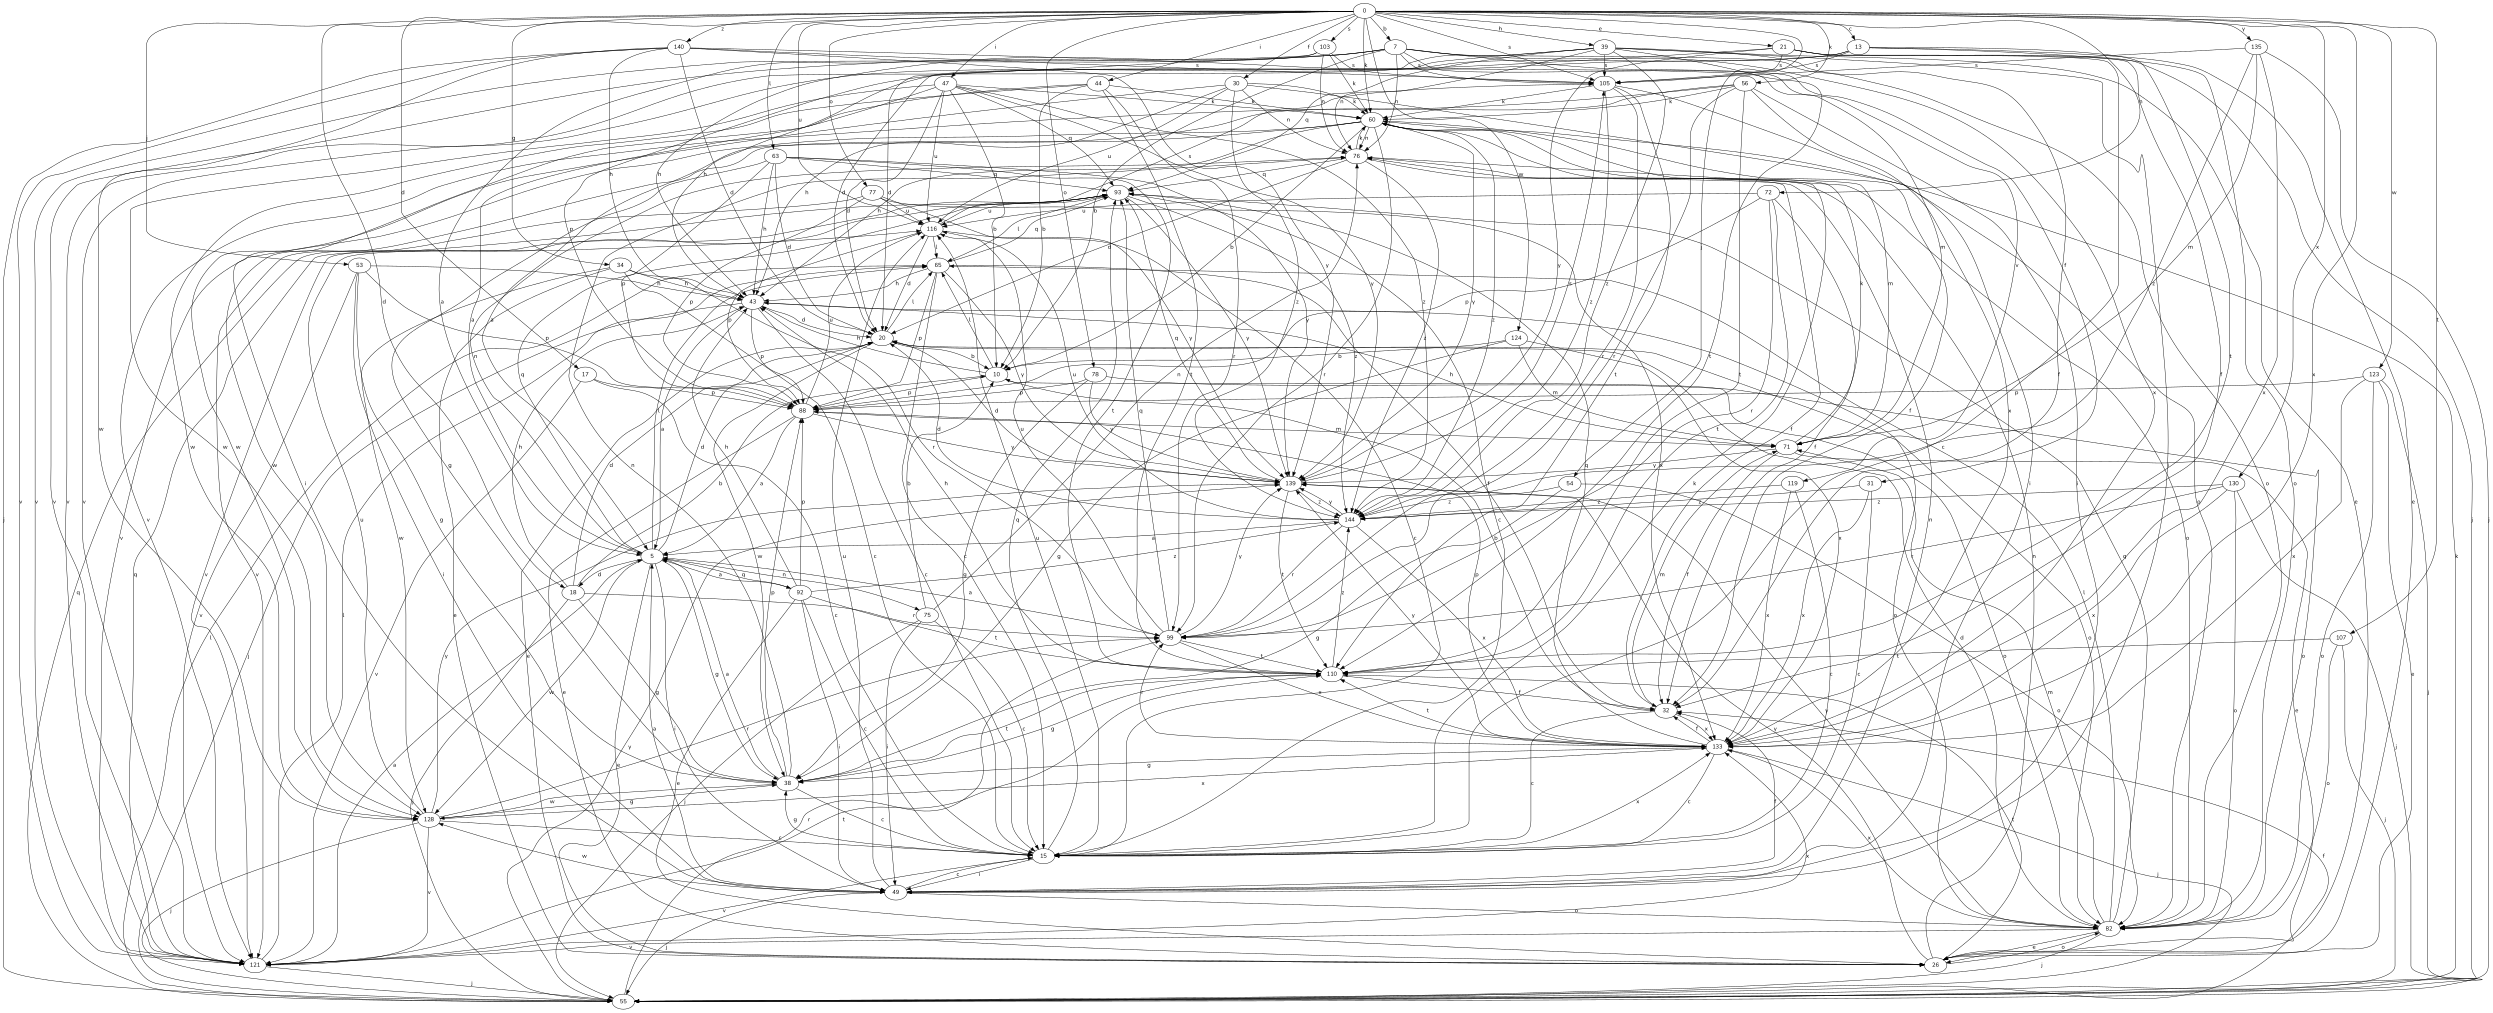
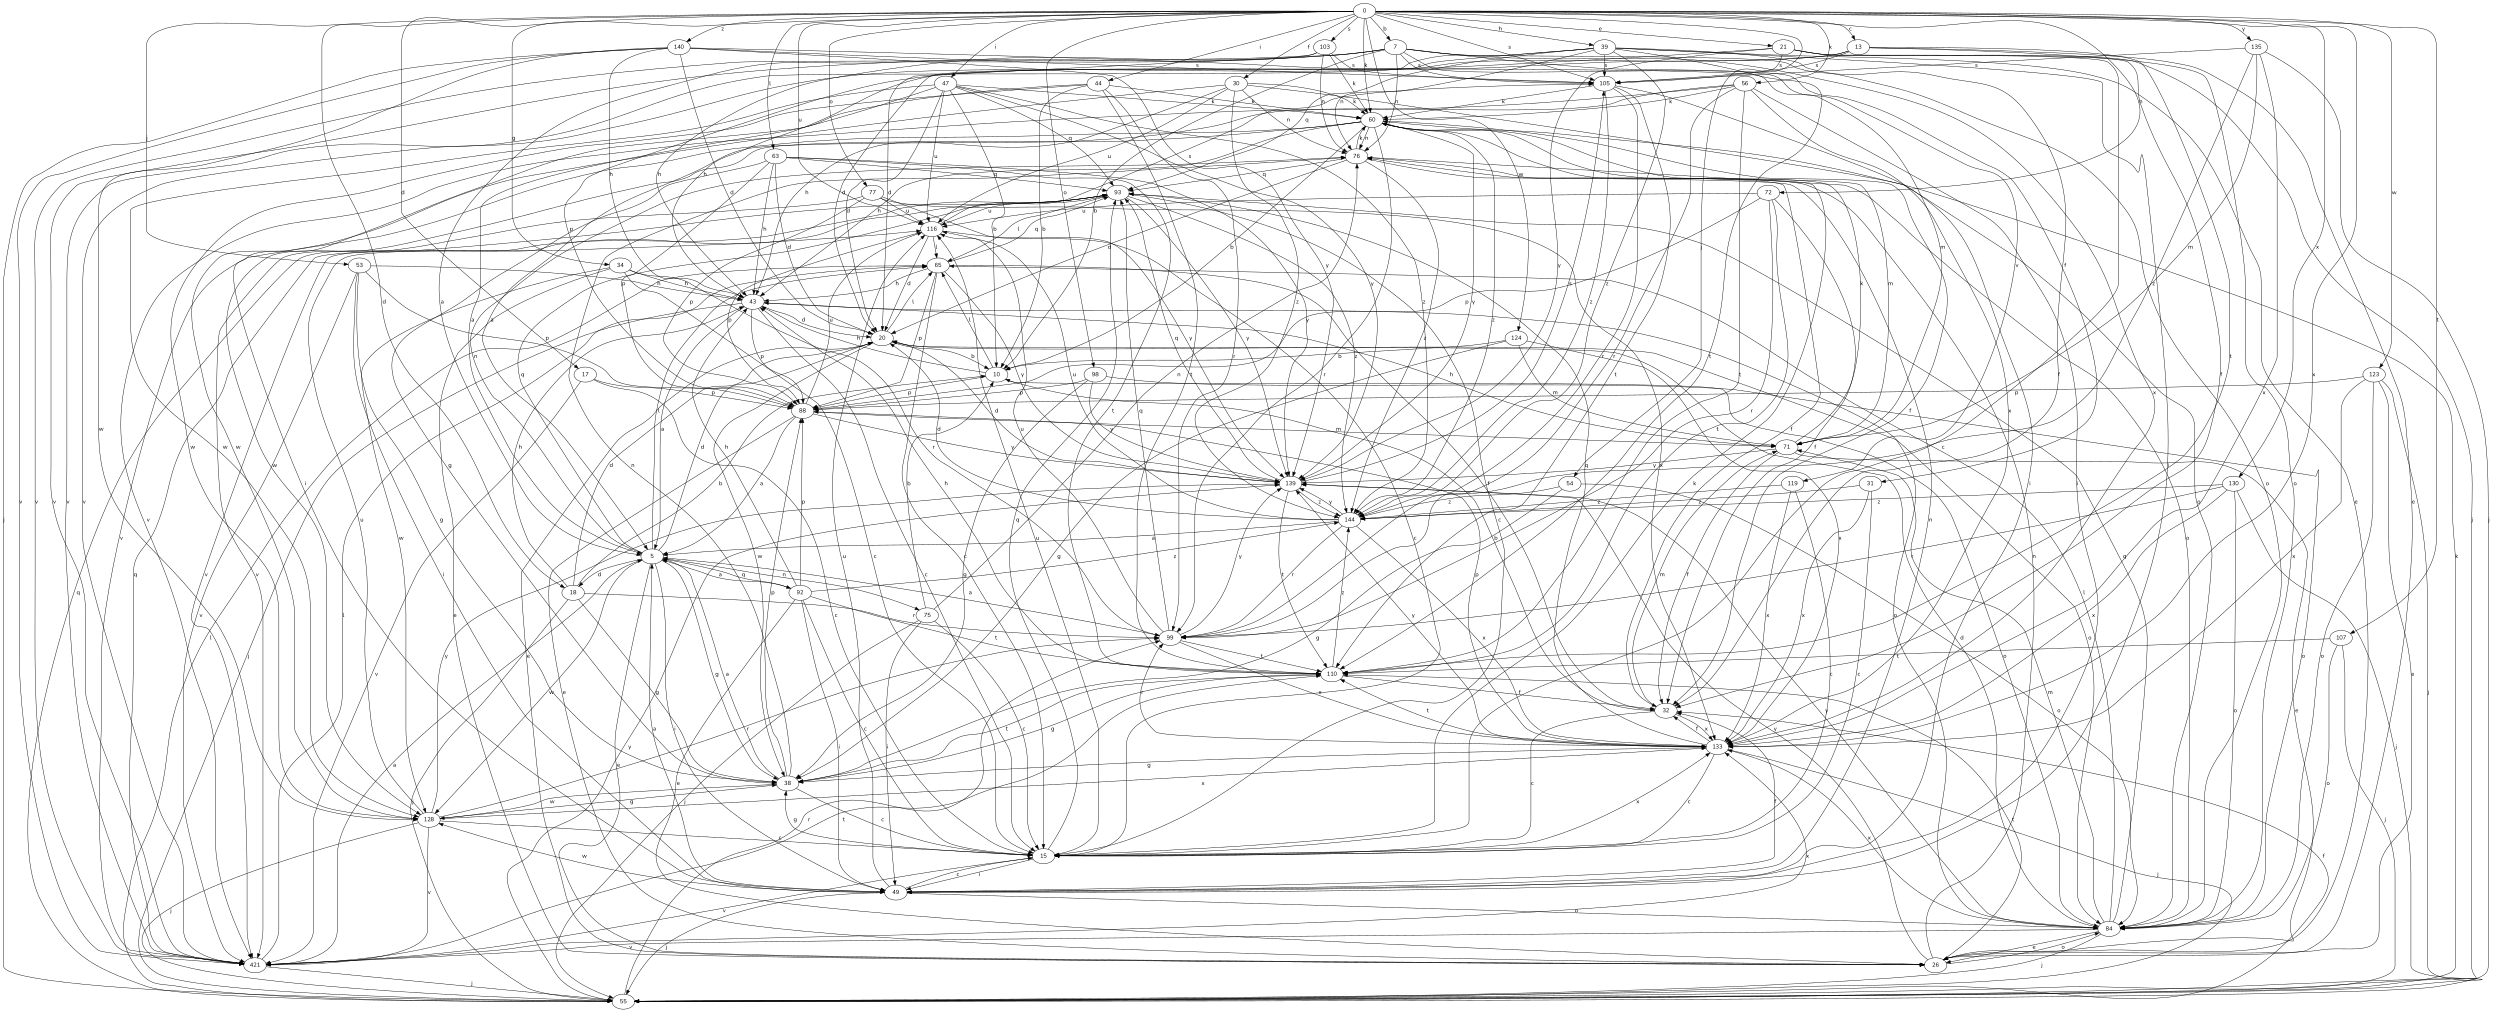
(1095, 375) -> (1095, 375)
(2109, 929) -> (2109, 929)
(255, 965) -> (255, 965)
